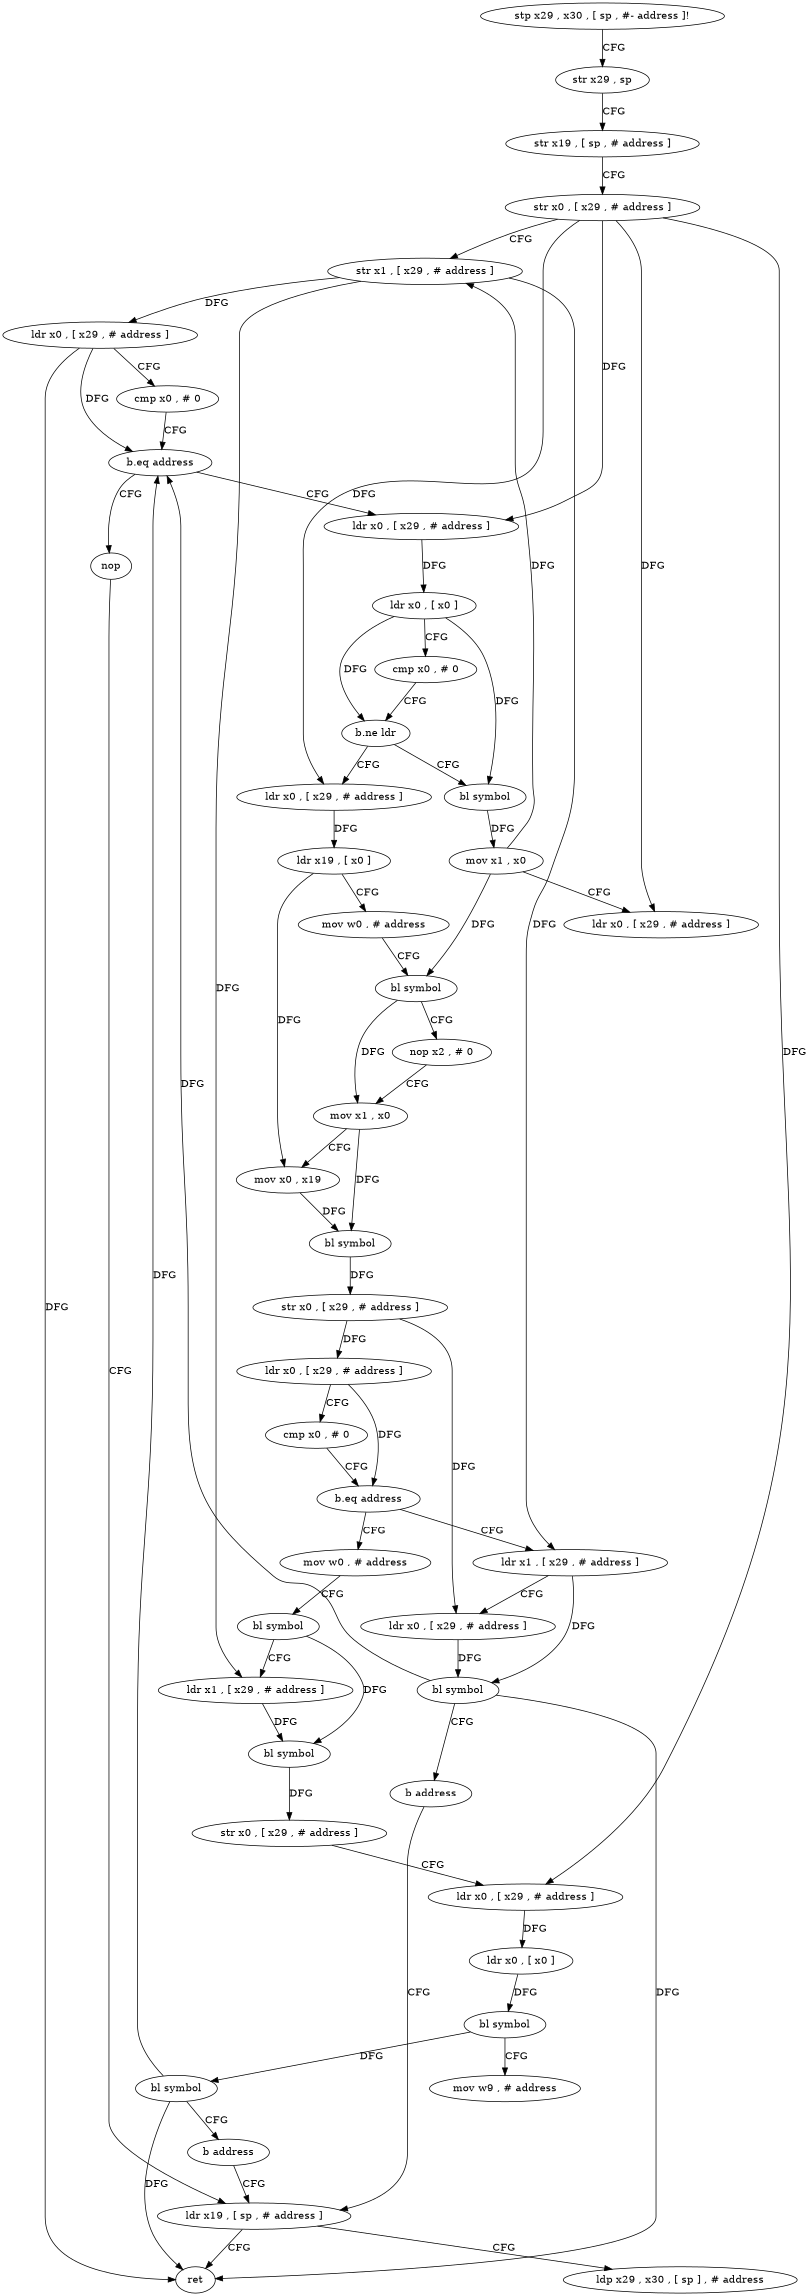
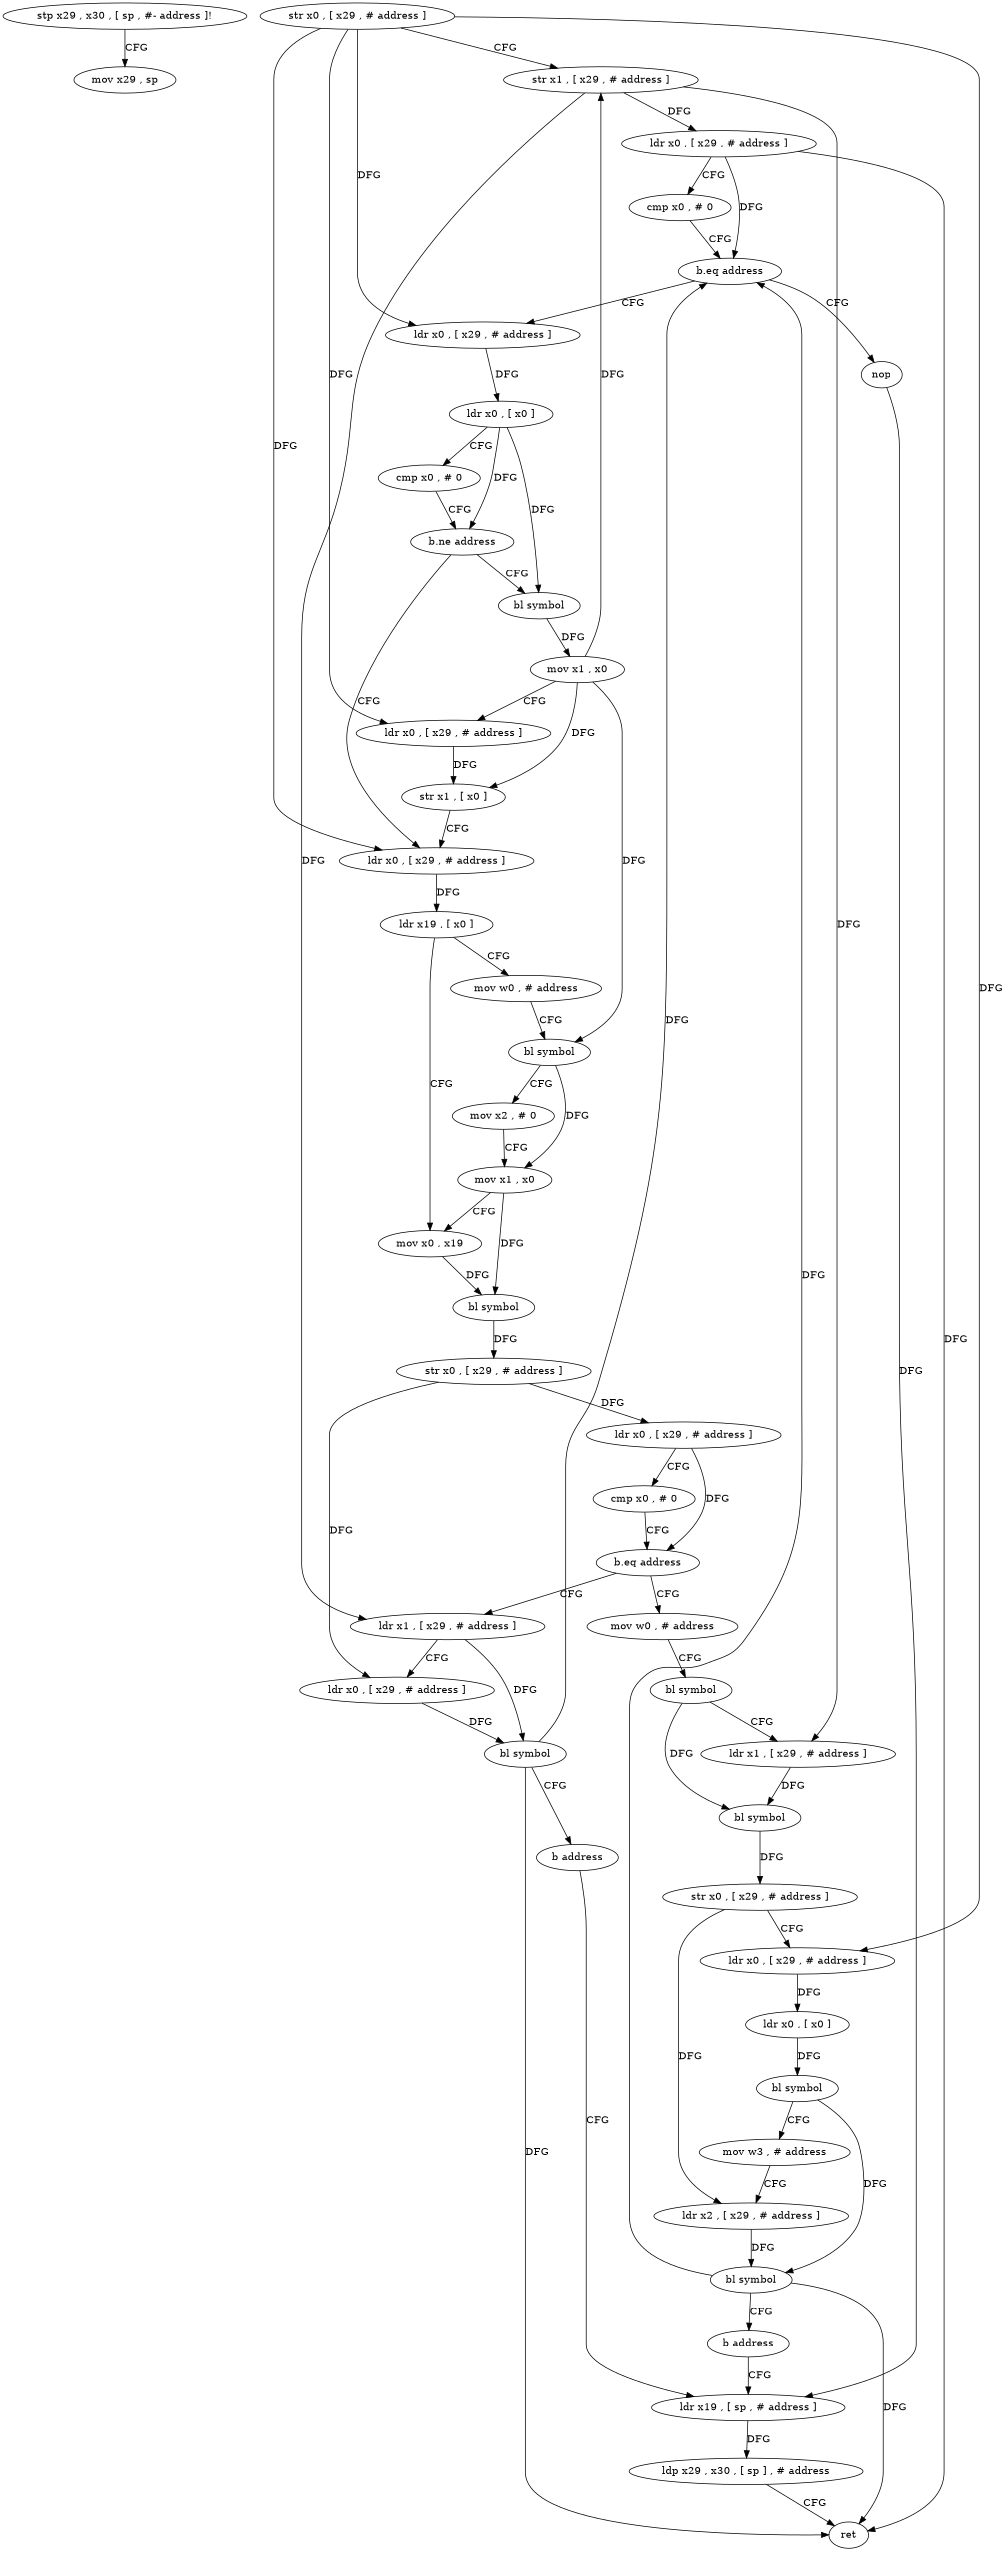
(602, 80) -> (125, 80)
(602, 144) -> none
(376, 733) -> (462, 542)
none -> (453, 797)
(290, 1020) -> (442, 1084)
(442, 1052) -> (503, 1116)
(121, 1371) -> (911, 1371)
(505, 2089) -> (775, 2152)
none -> (751, 2216)
(227, 2246) -> (797, 2503)
(504, 2248) -> (759, 2439)
